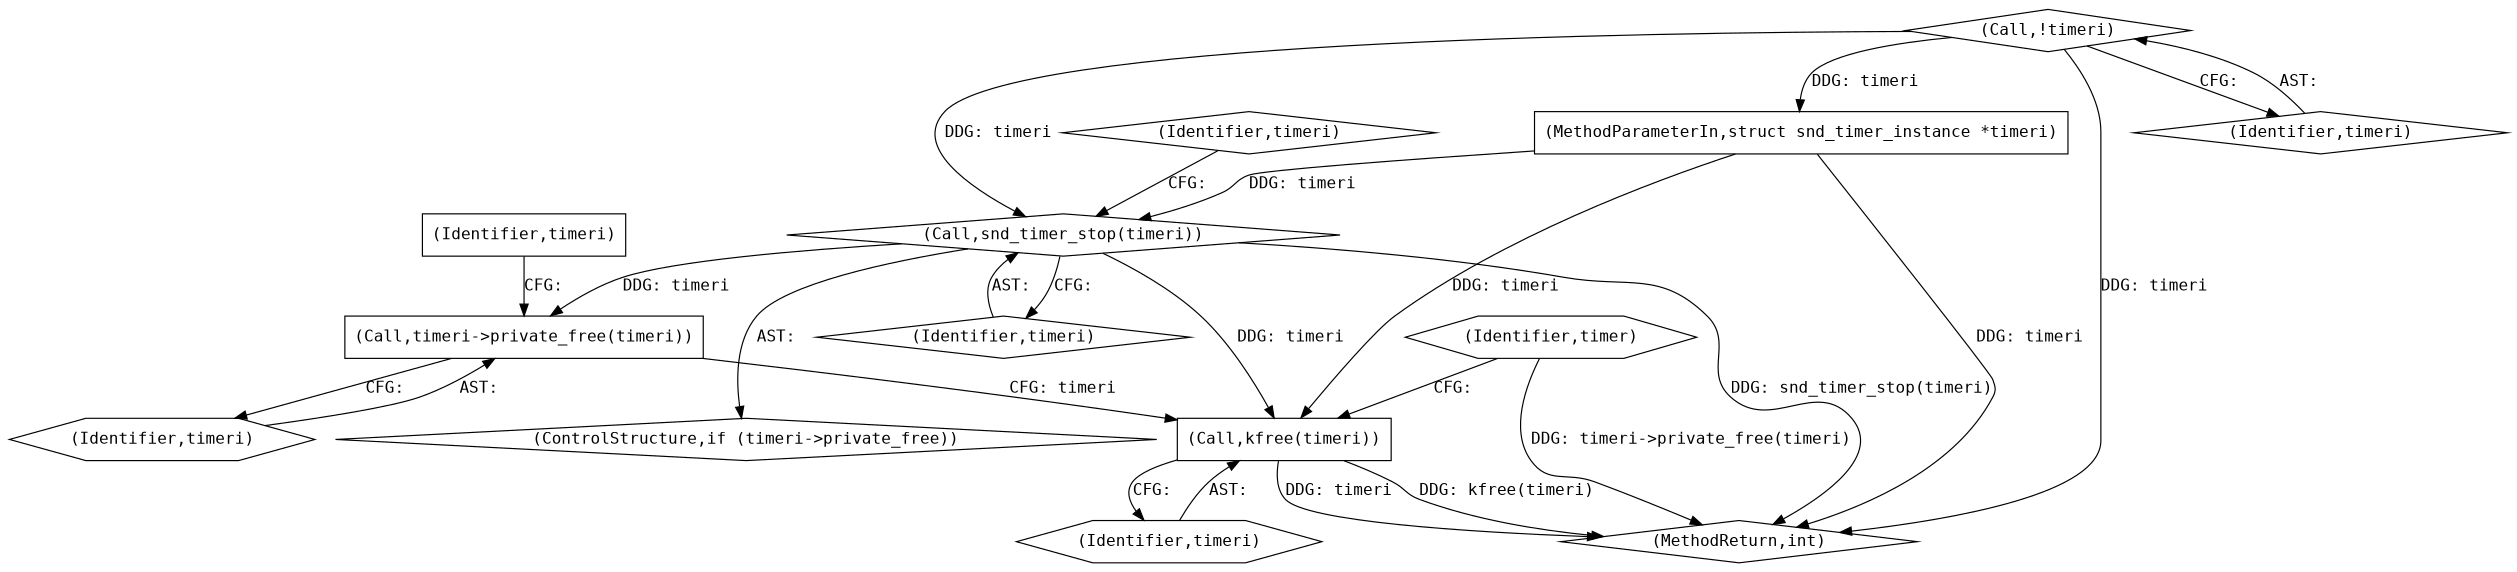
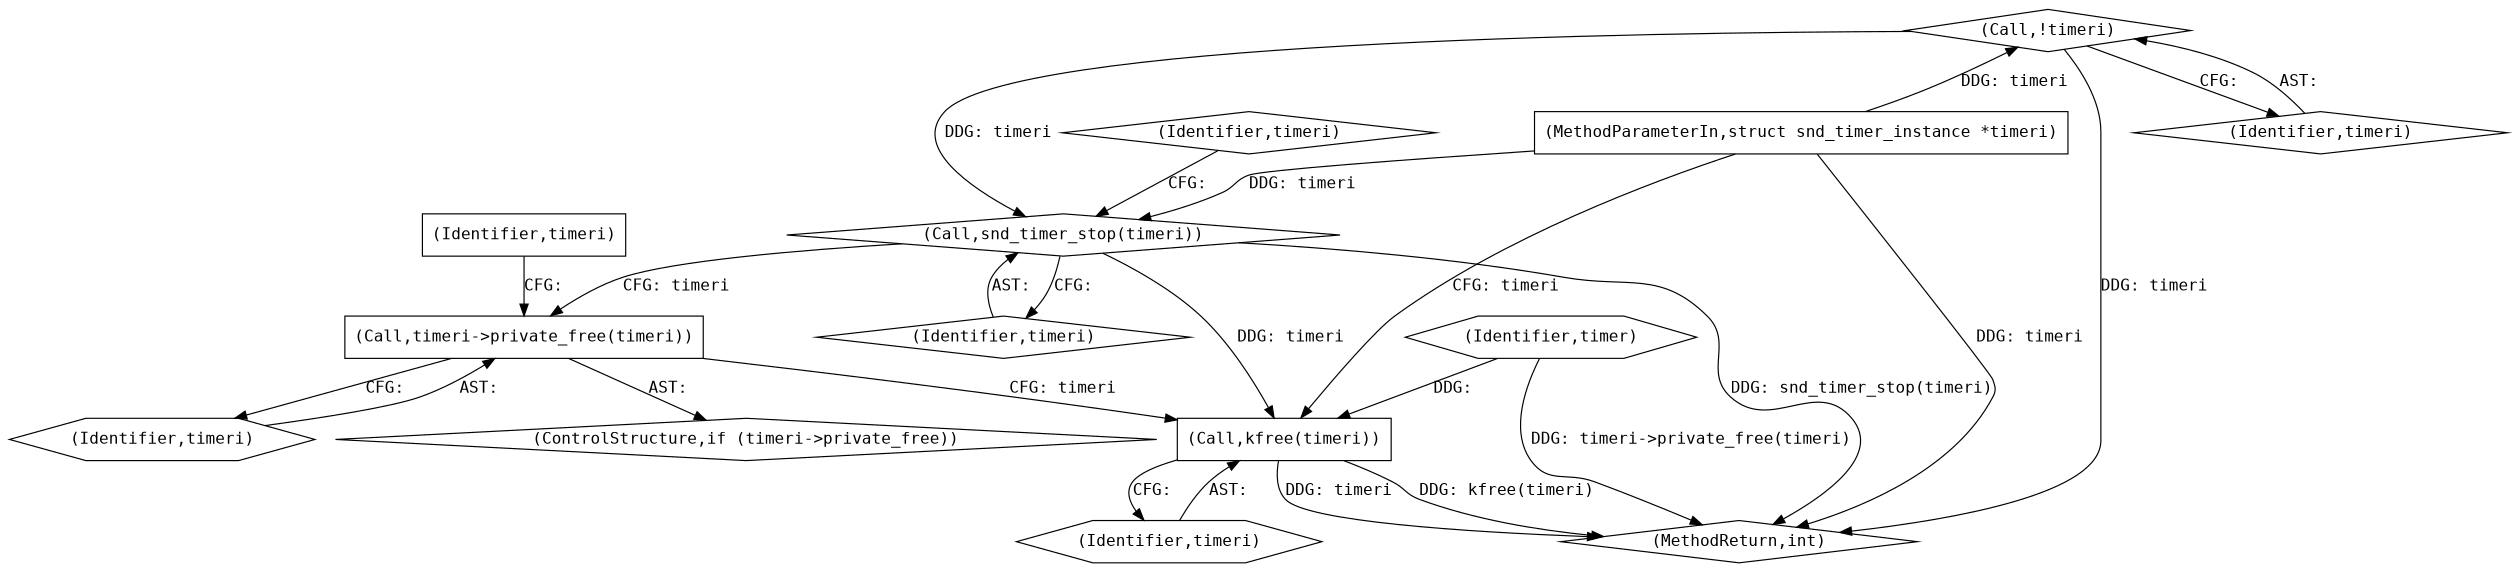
(1865, 51) -> (1937, 85)
(813, 285) -> (632, 387)
(676, 286) -> (676, 286)
(1506, 286) -> (1506, 286)
(1458, 388) -> (1458, 388)
